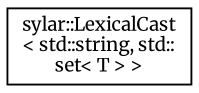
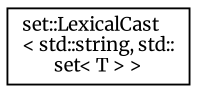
(99, 46) -> (98, 46)
